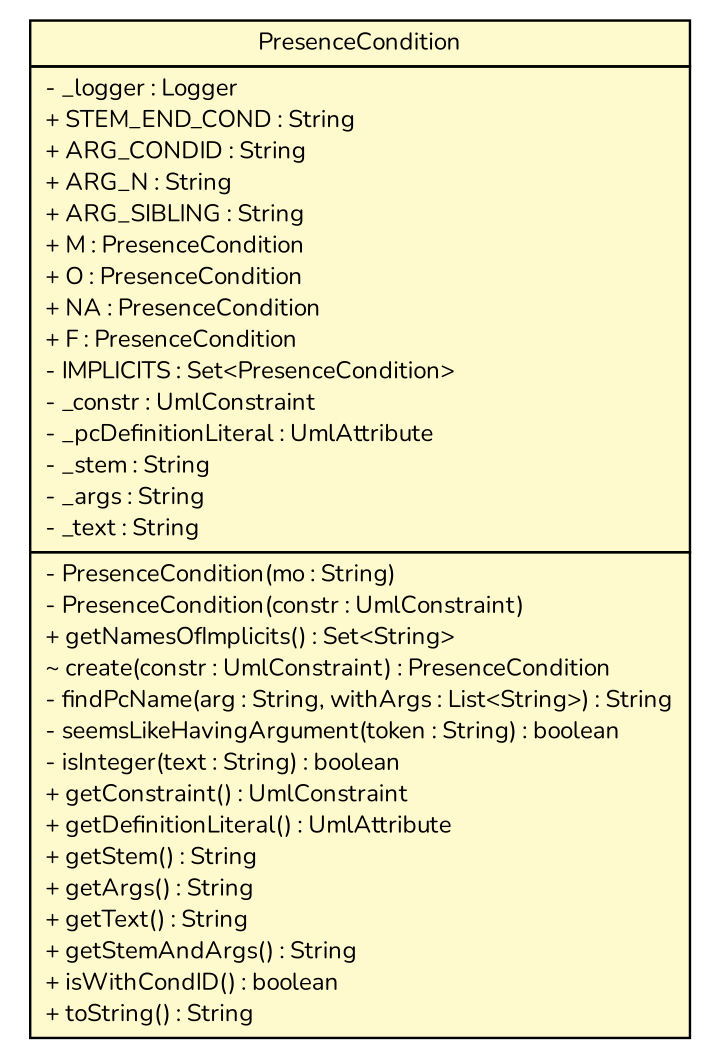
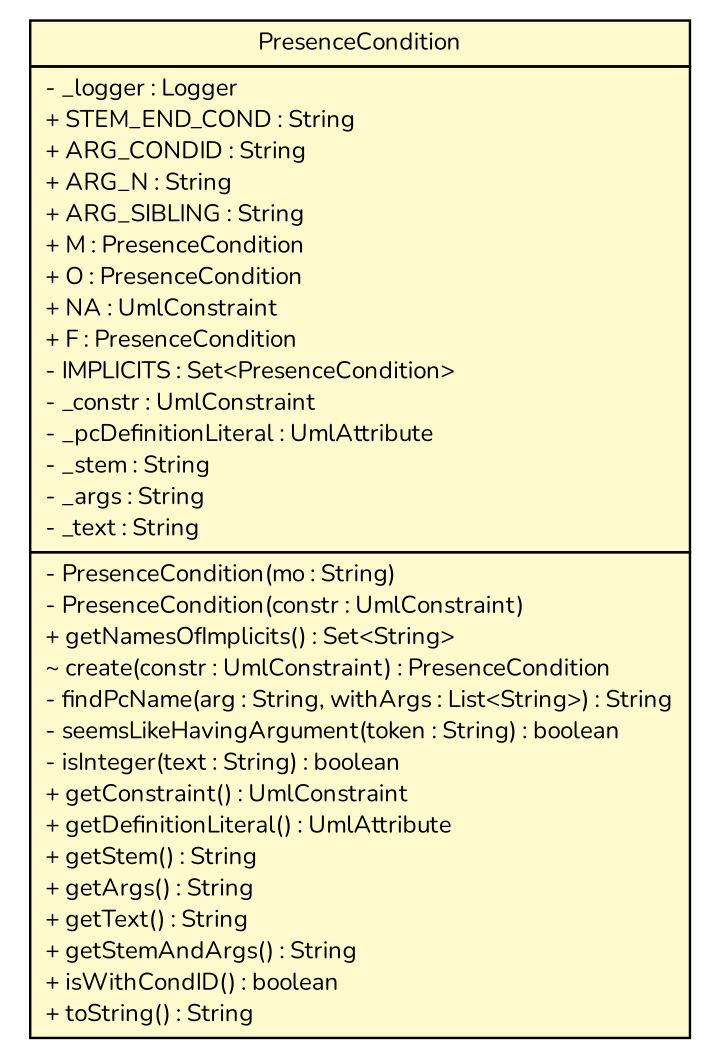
(184, 308) -> (162, 308)
